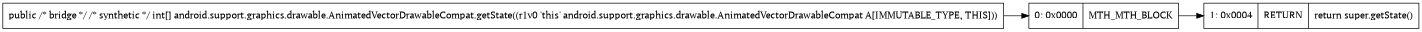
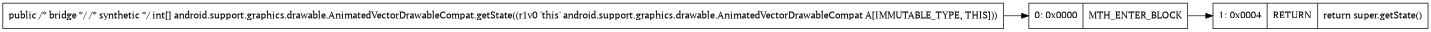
(1131, 15) -> (1135, 15)
